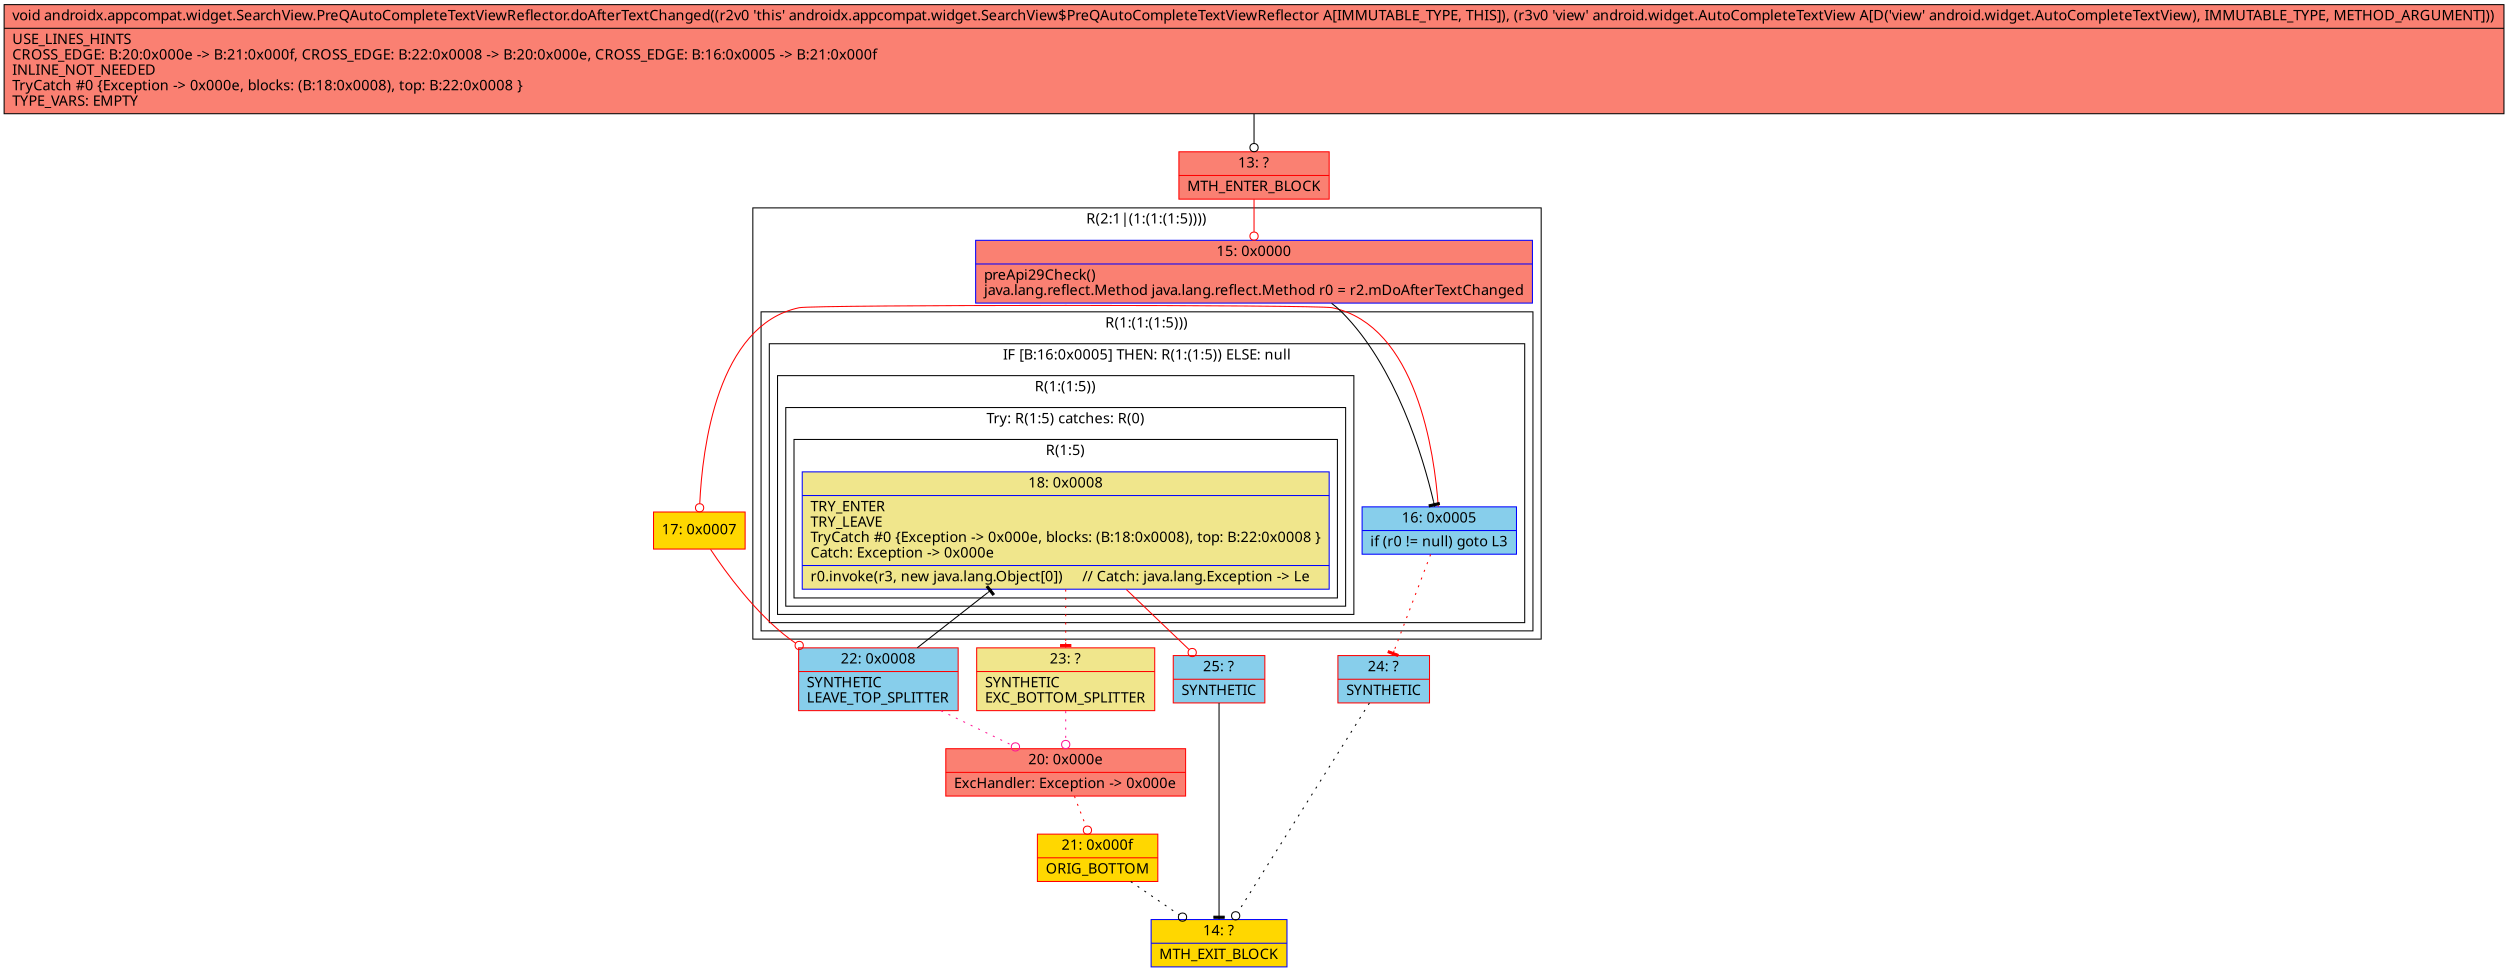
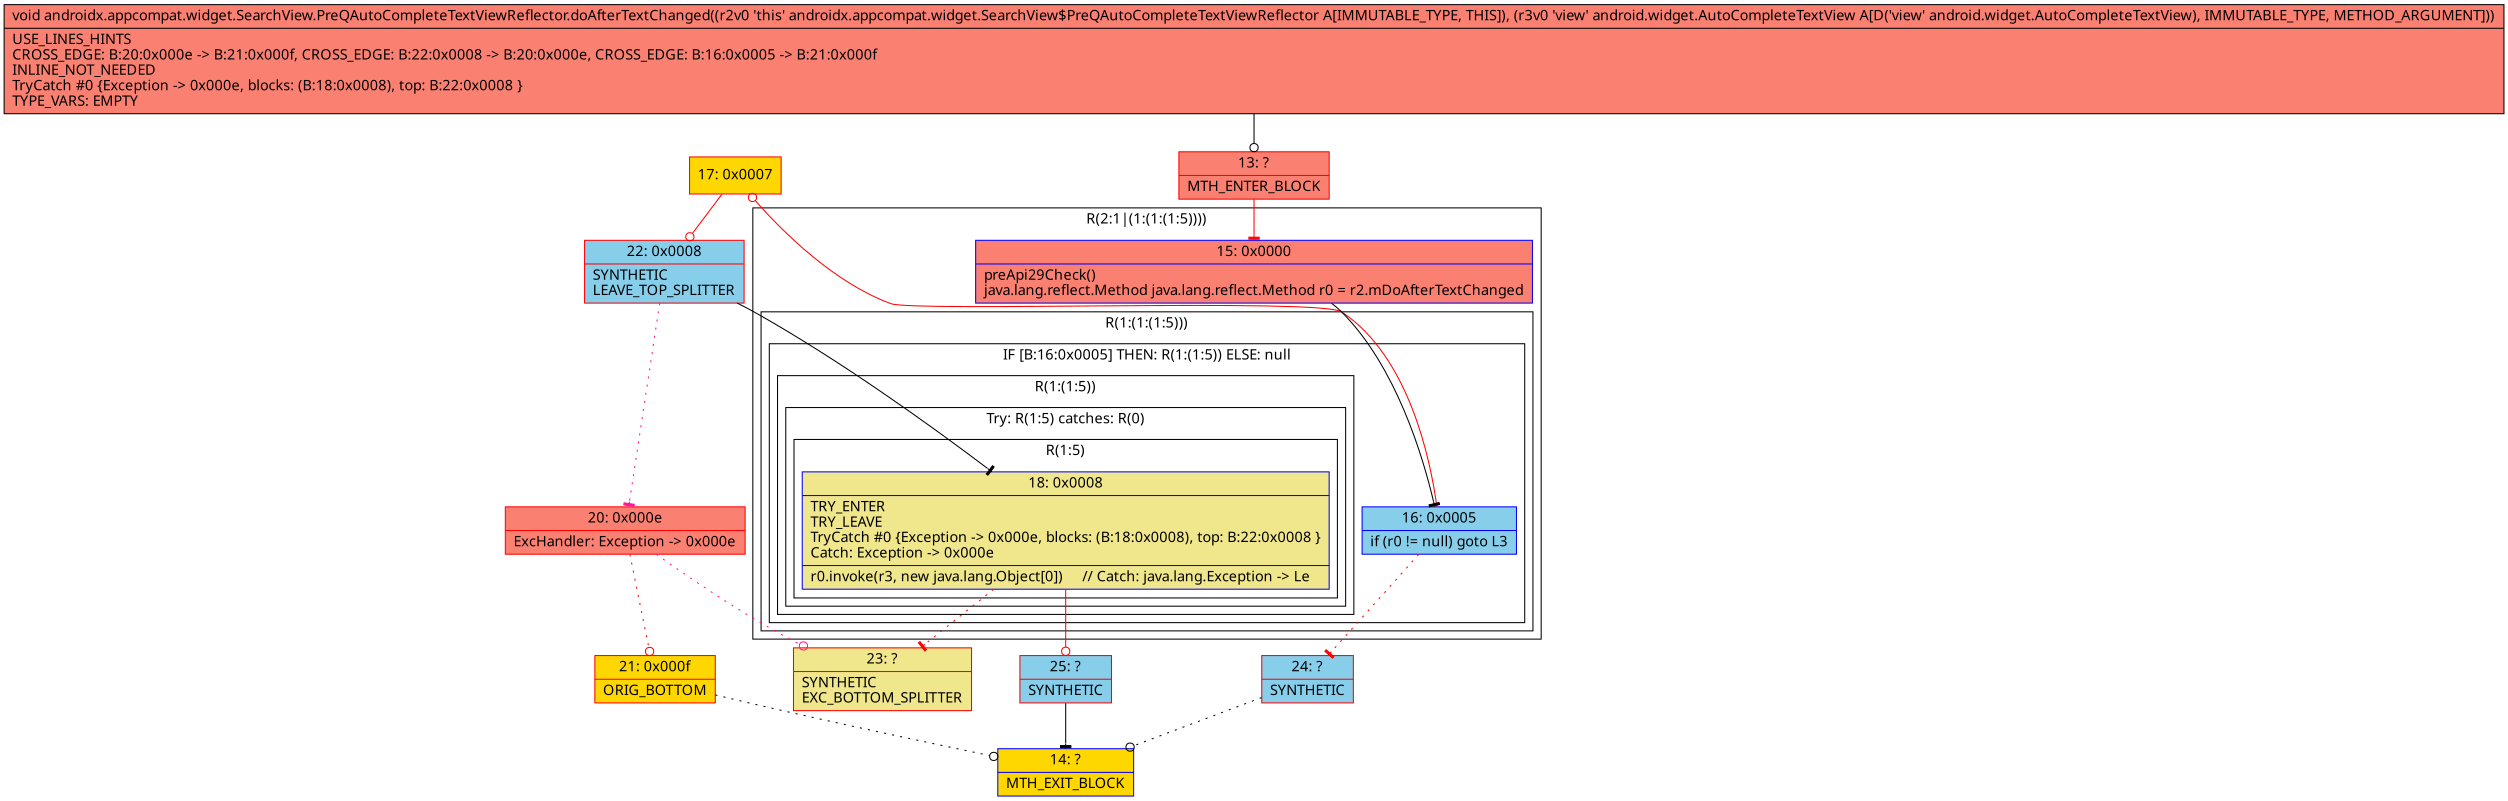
(1254, 216) -> (1254, 217)
(1066, 726) -> (727, 602)
(976, 728) -> (645, 402)
